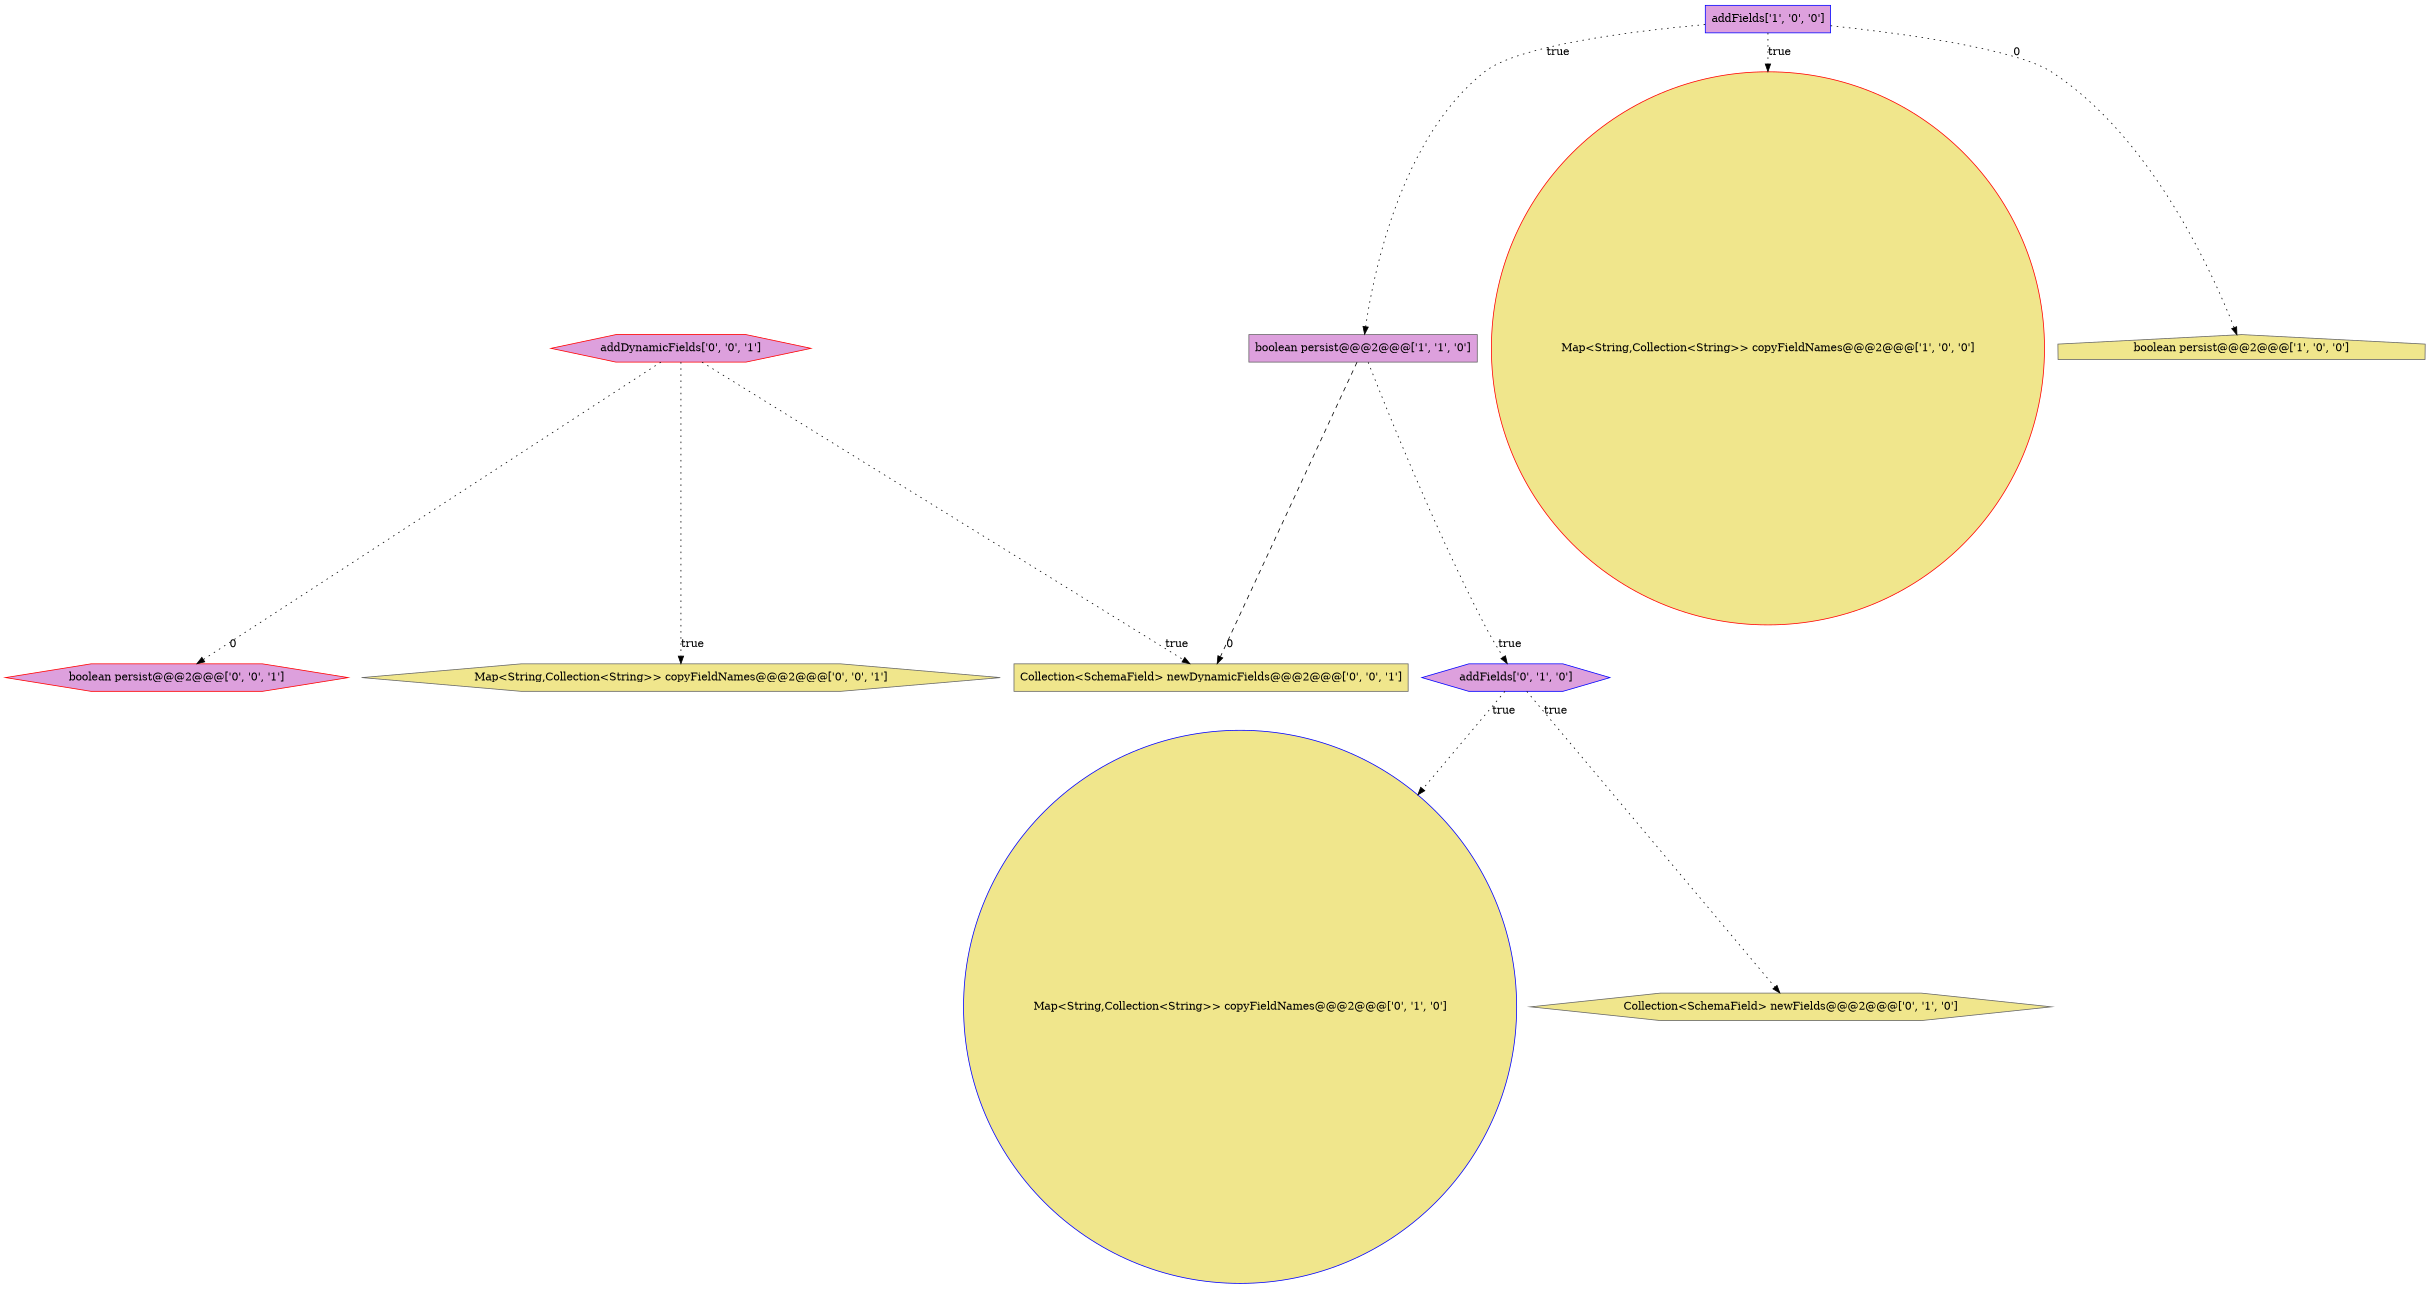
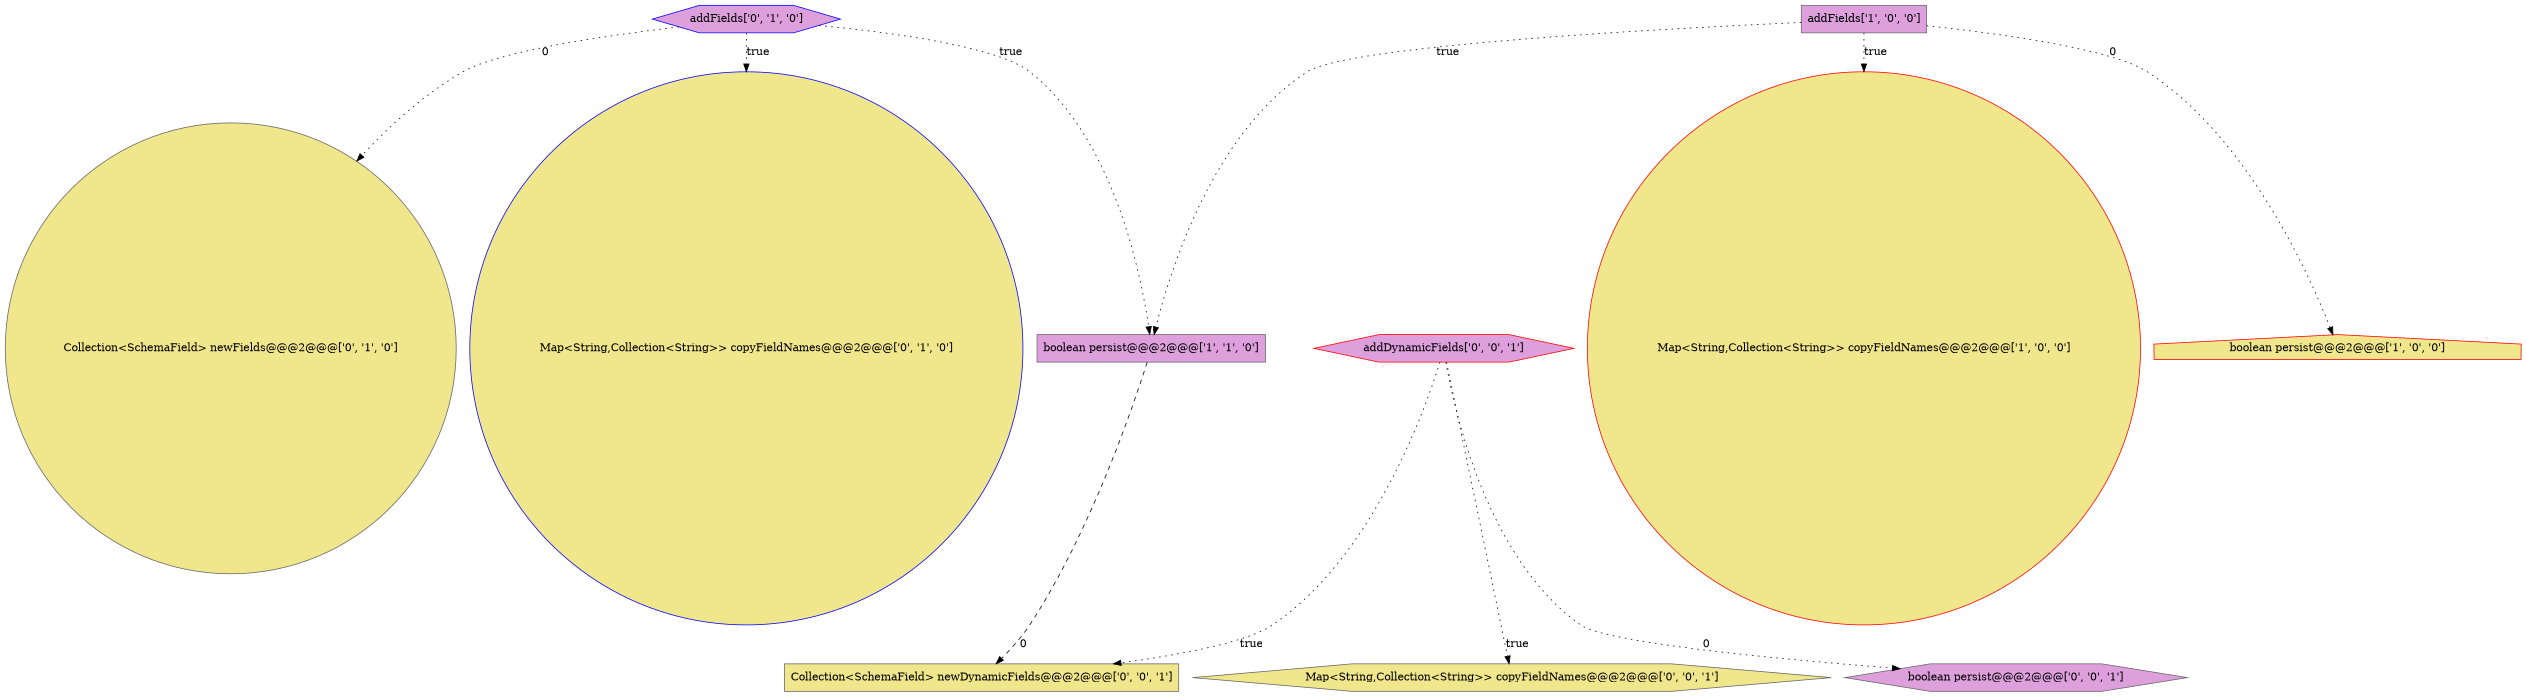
(1768, 19) -> (1864, 19)
(2242, 348) -> (2338, 348)
(1431, 512) -> (1055, 96)
(177, 678) -> (2016, 678)
(1556, 711) -> (545, 52)
(1791, 1007) -> (231, 348)
